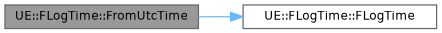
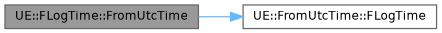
(340, 17) -> (340, 17)
